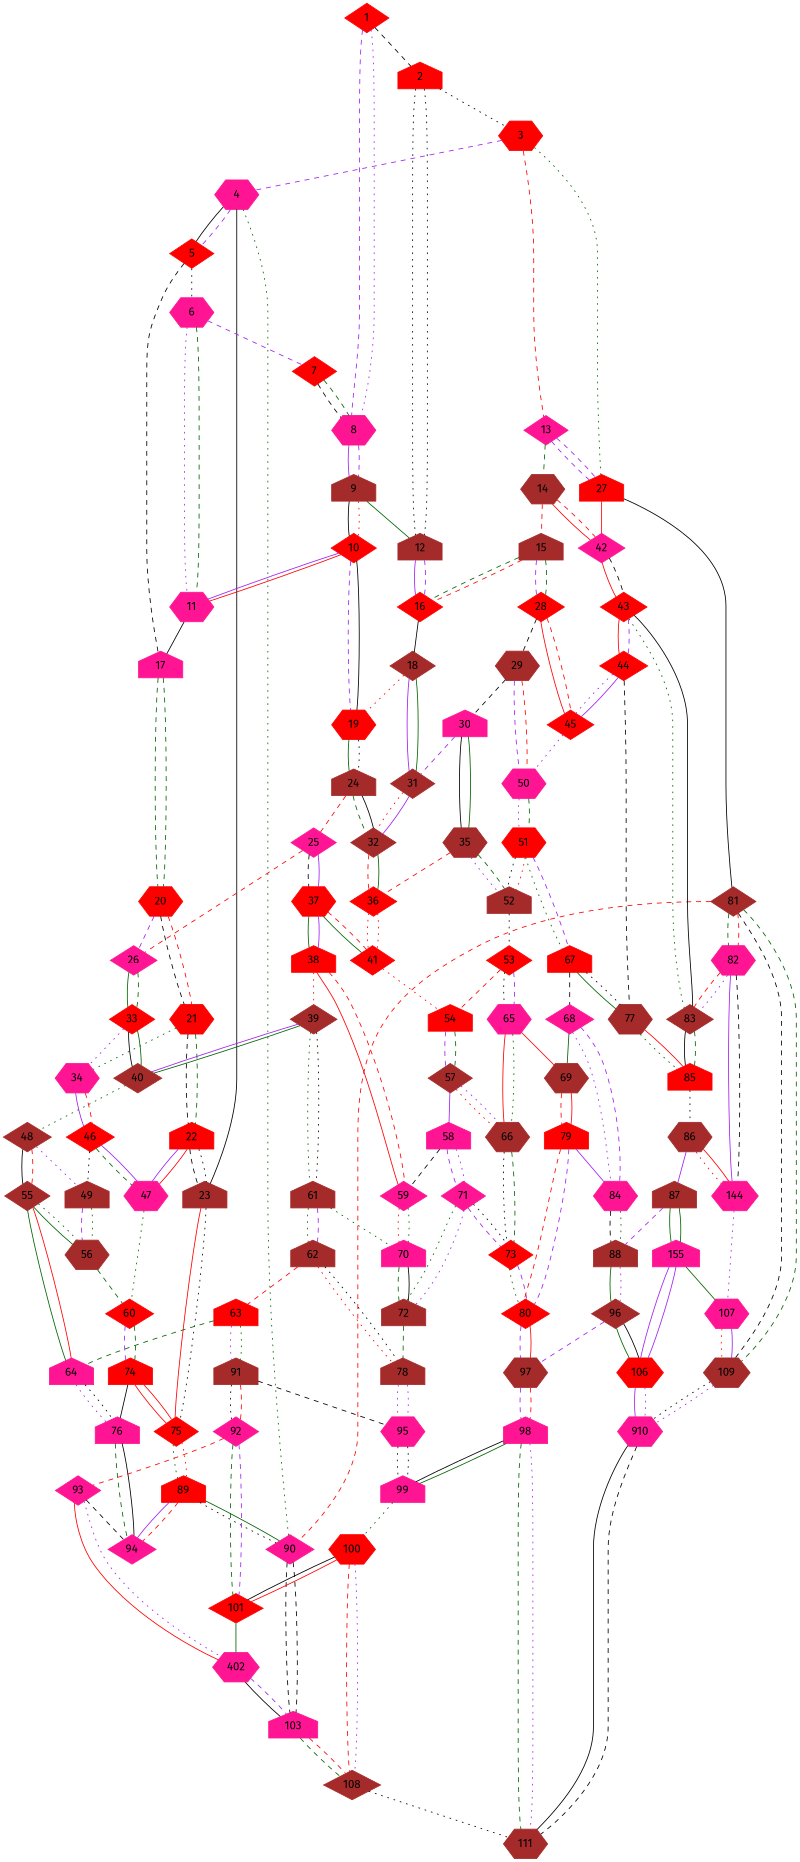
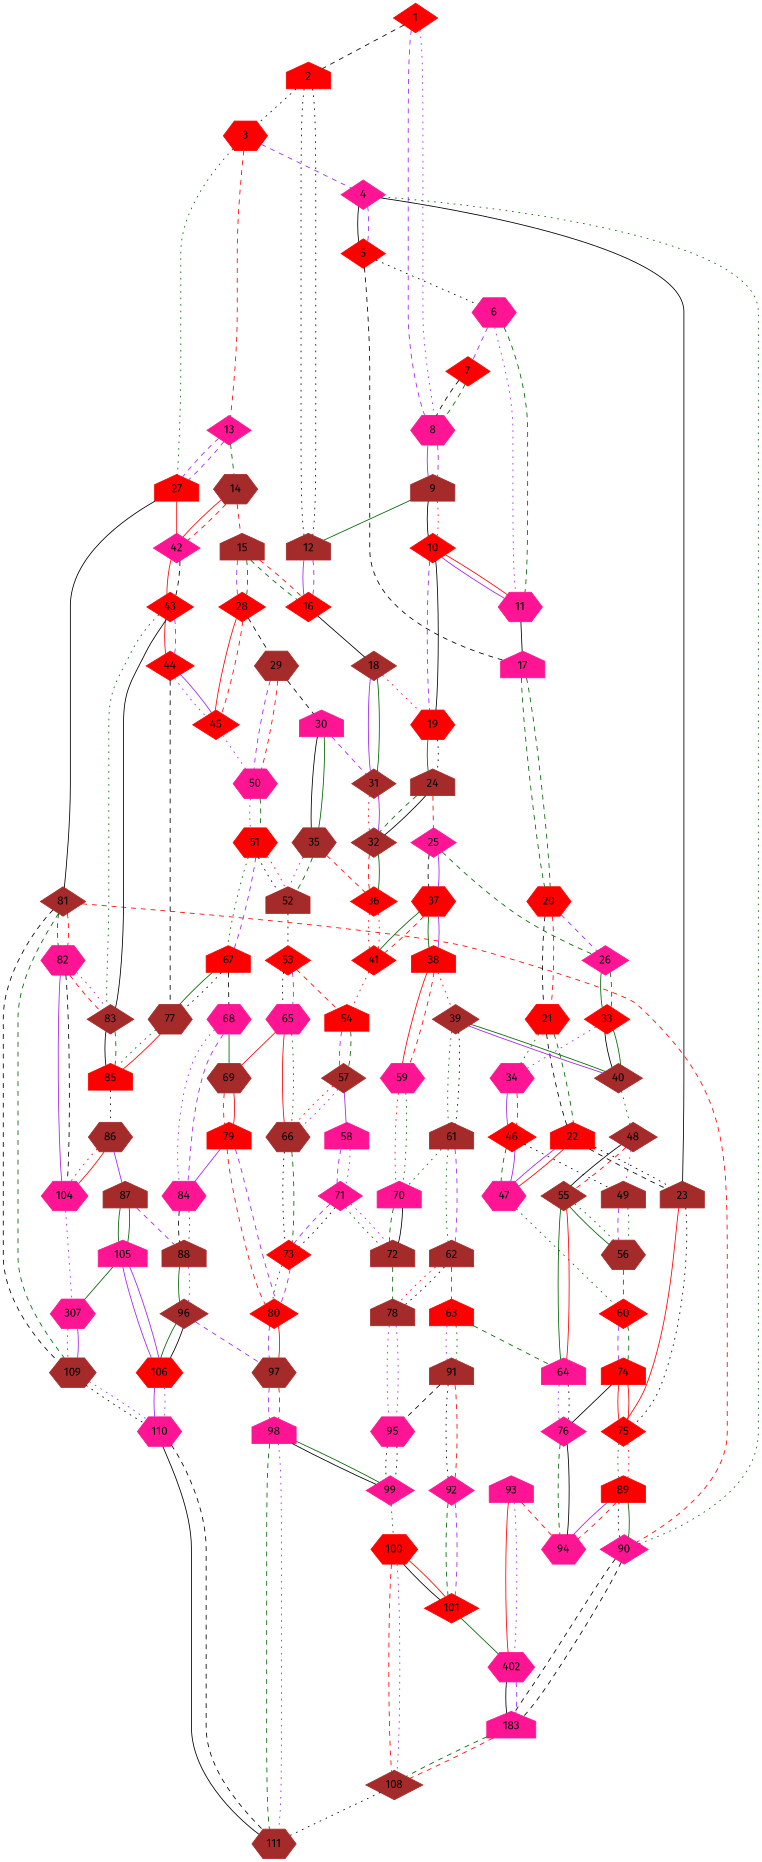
(237, 195) -> (363, 195)
(224, 901) -> (512, 911)
(570, 1019) -> (229, 1019)
(425, 1168) -> none
(404, 1196) -> (402, 1078)
(735, 1196) -> (65, 1196)
(676, 1255) -> (123, 1255)
(727, 1314) -> (73, 1314)
(117, 1432) -> (564, 1432)
(640, 1432) -> (160, 1432)
(159, 1464) -> none
(78, 1490) -> (511, 1490)
(403, 1490) -> (390, 1490)
(105, 1520) -> (537, 1519)
(132, 1549) -> (564, 1549)
(293, 1726) -> (511, 1726)
